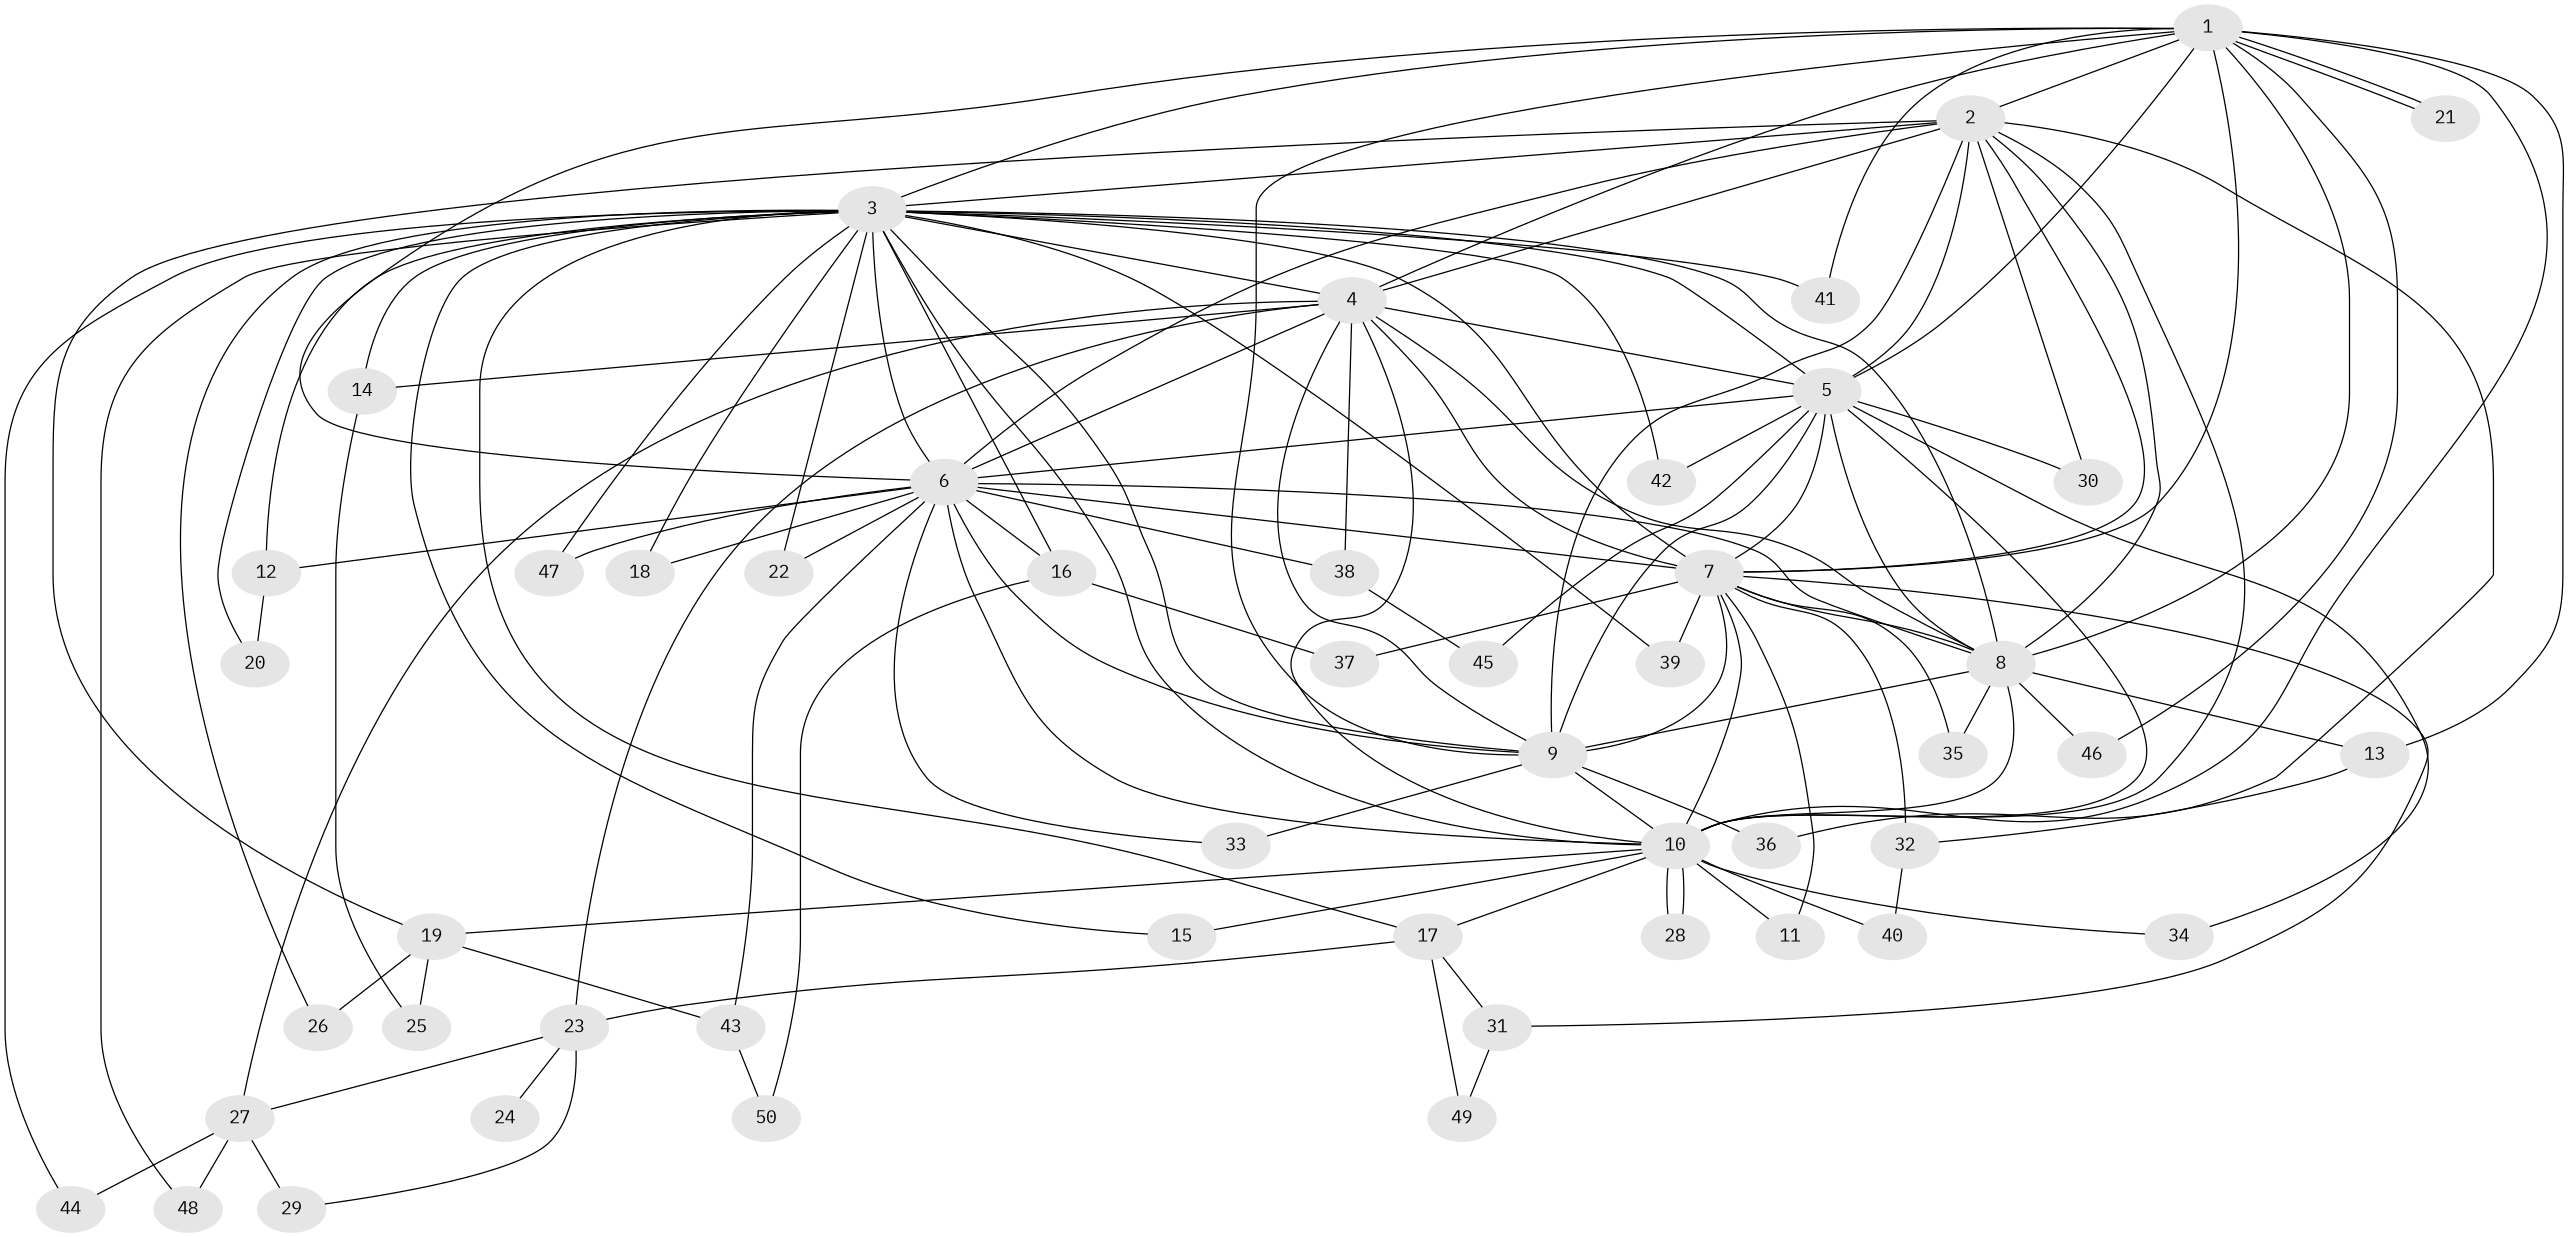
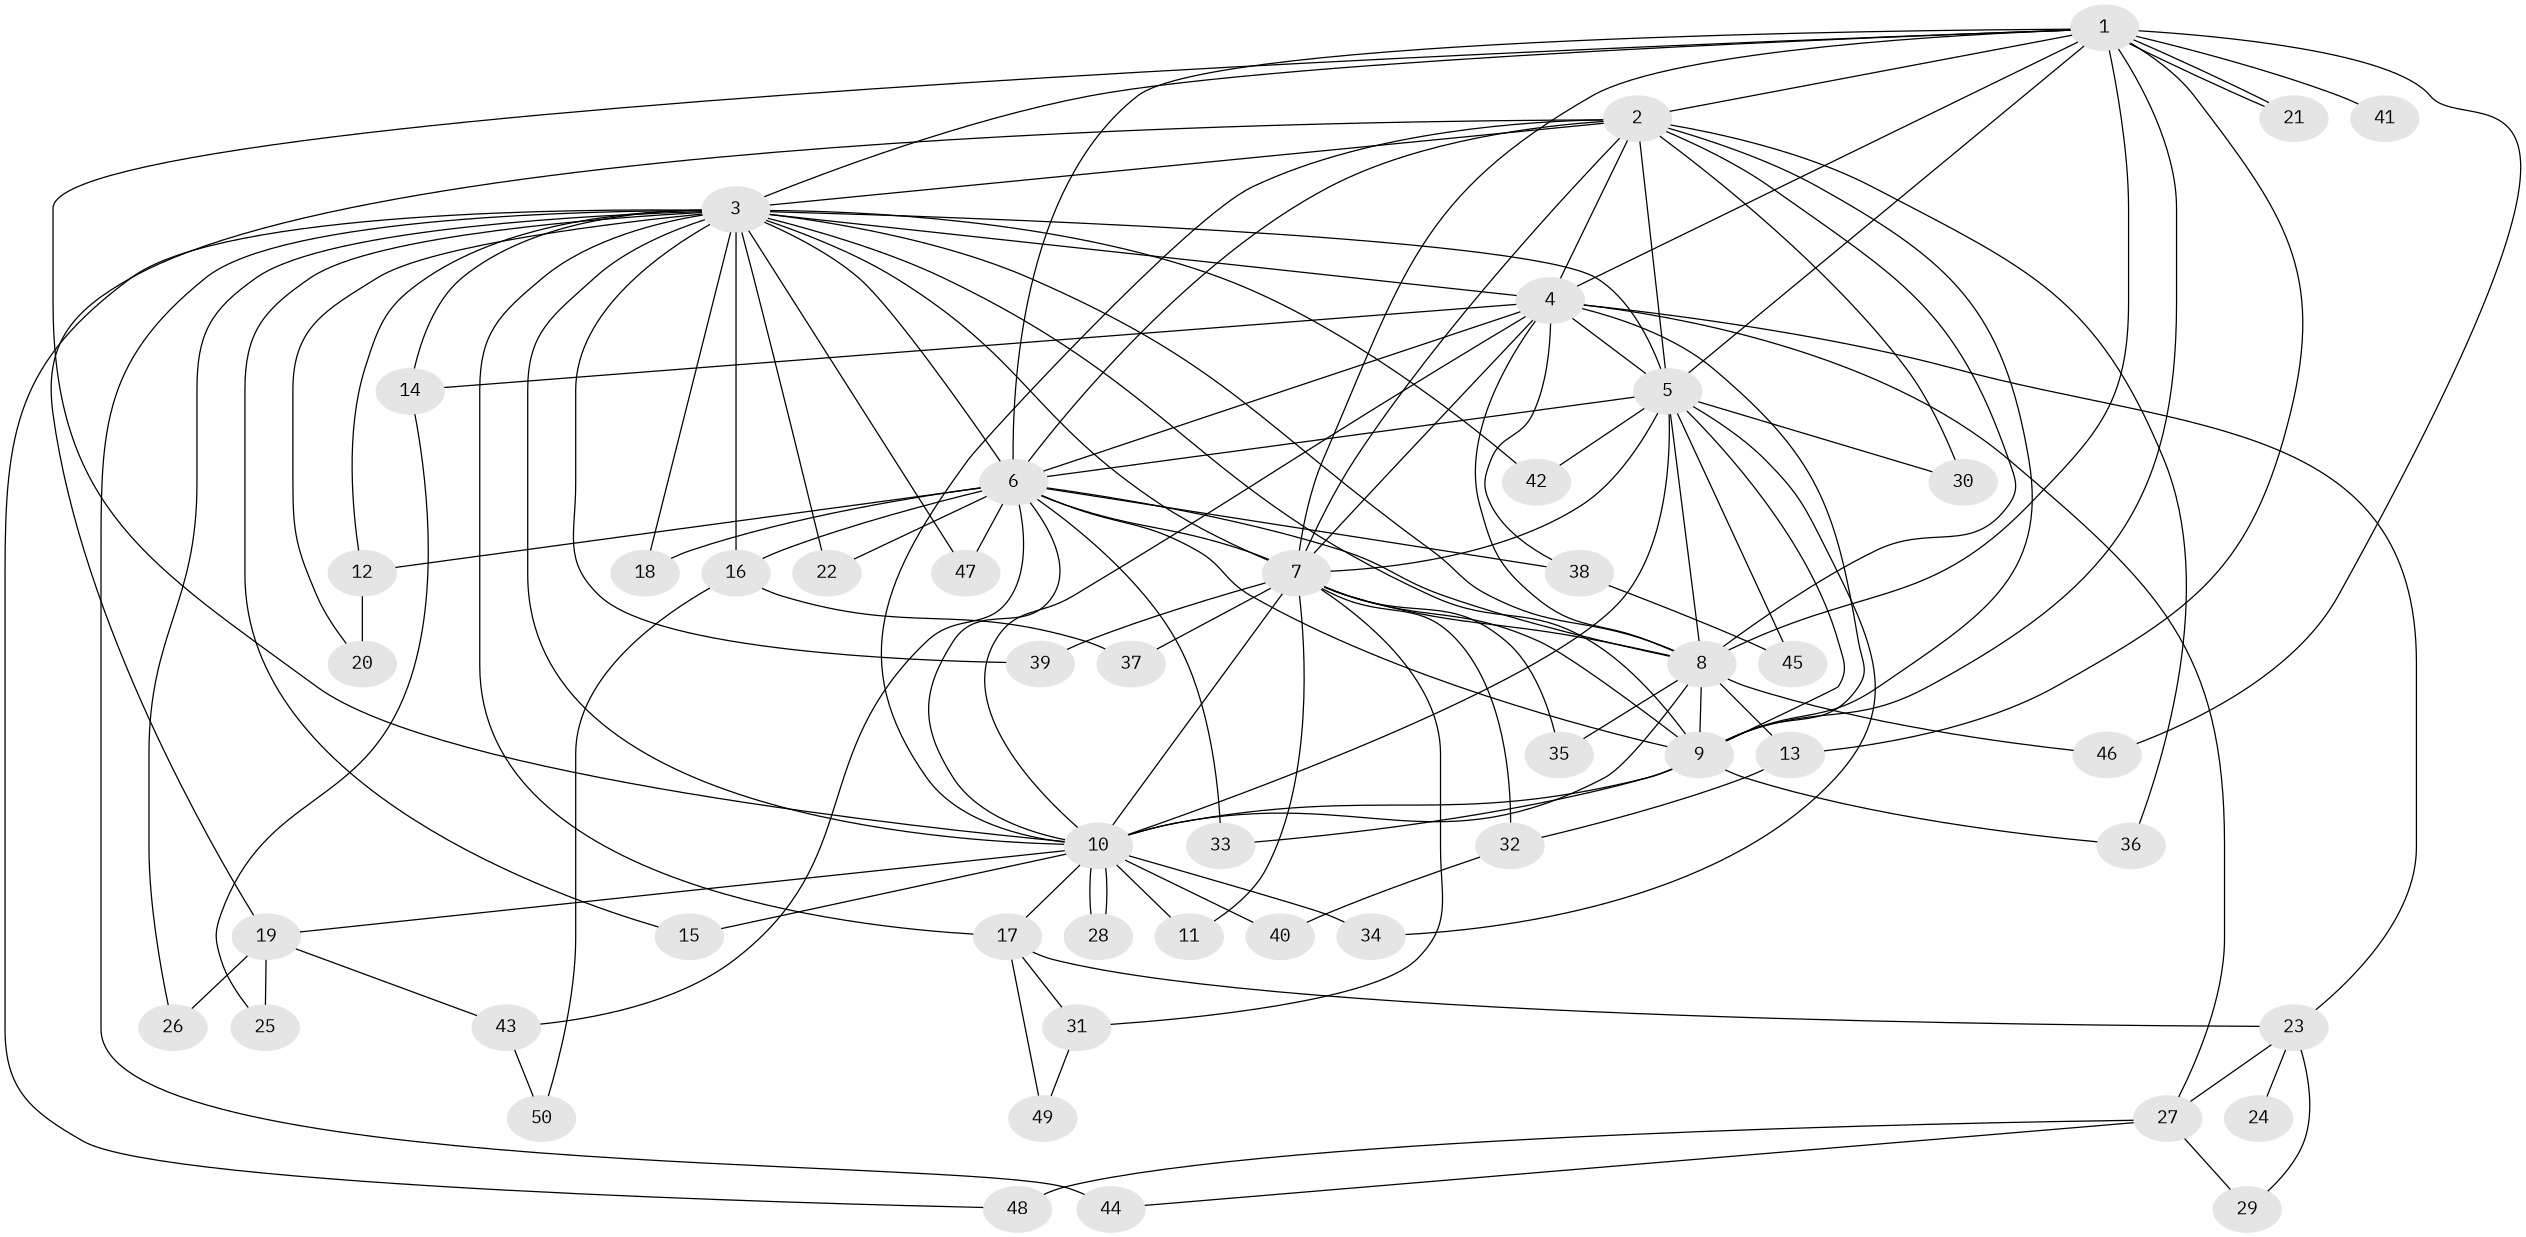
(1354, 233) -> none
